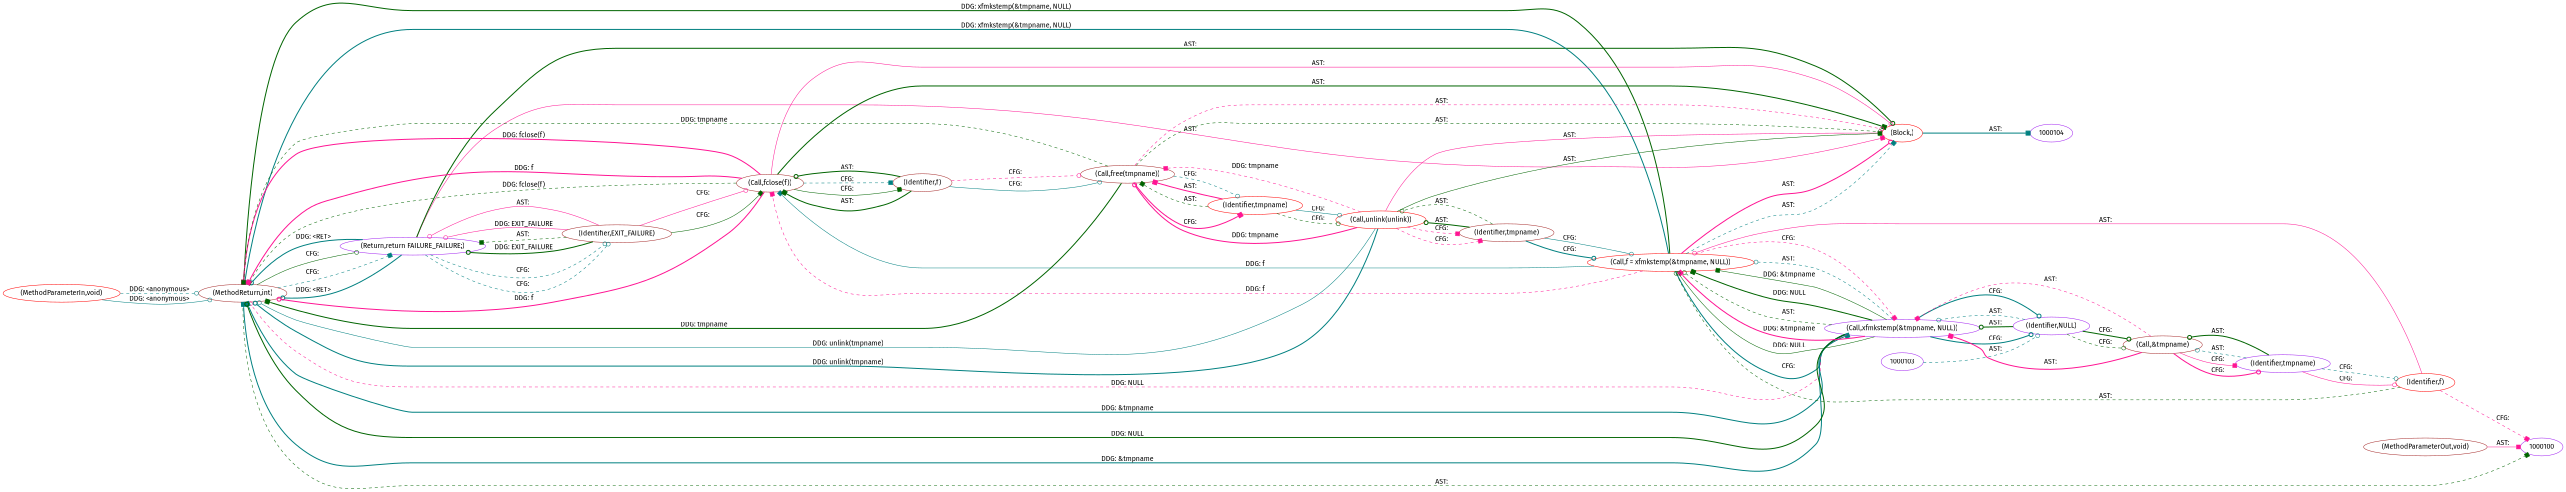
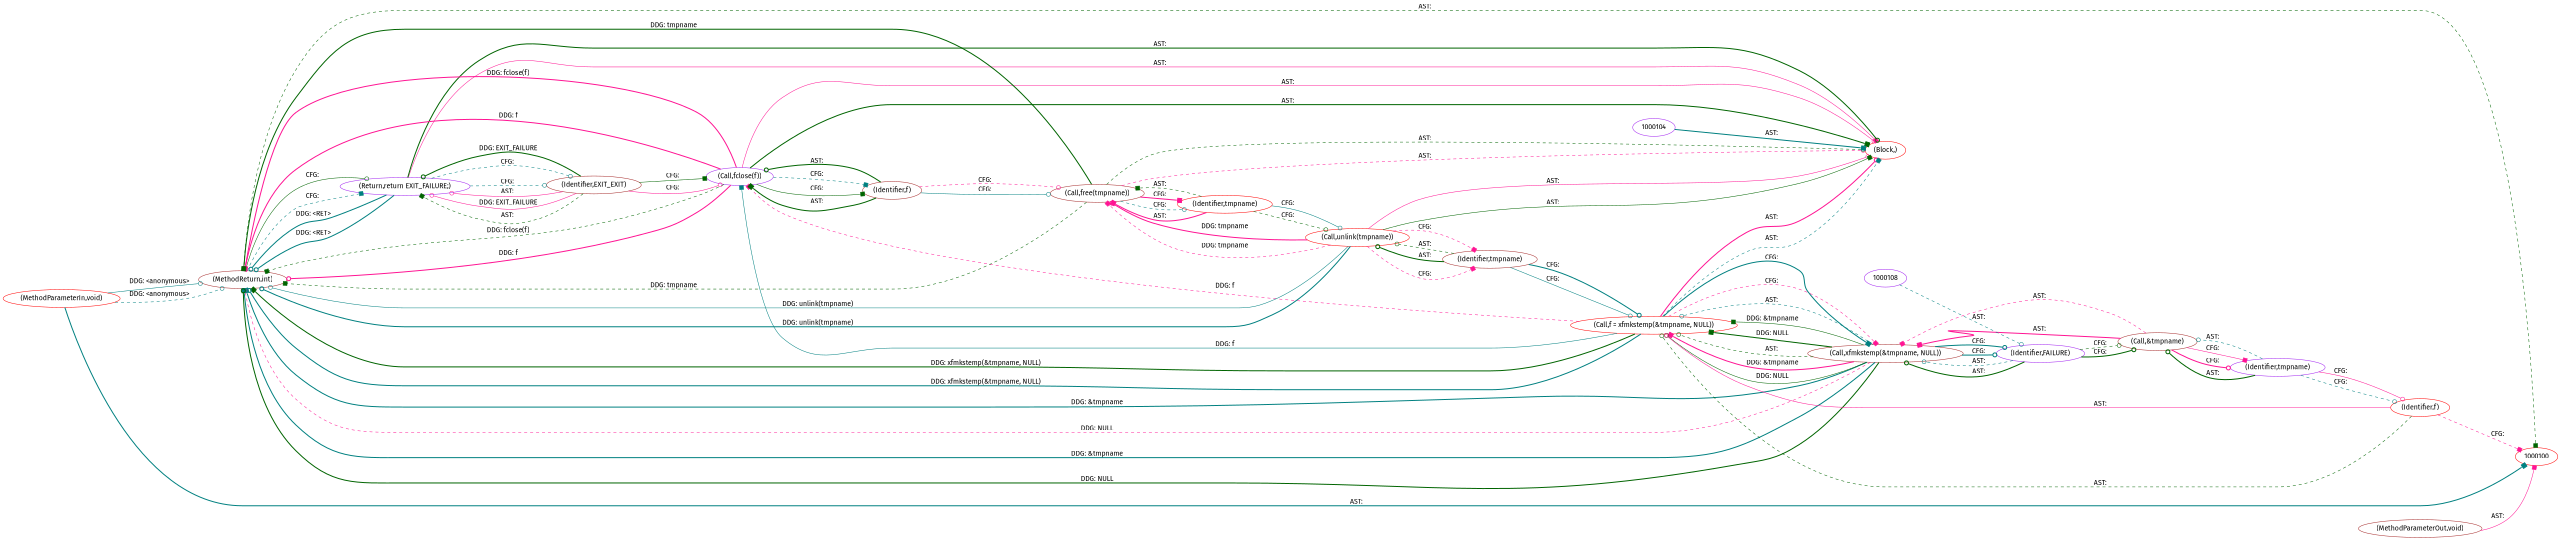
(1974, 133) -> (1768, 139)
(770, 183) -> (740, 177)
(1381, 220) -> (1357, 238)
(617, 234) -> (594, 185)
(413, 246) -> (405, 186)
(2051, 326) -> (2041, 354)
(1902, 328) -> (1885, 354)
(1902, 362) -> (1885, 278)
(2542, 447) -> (2537, 457)
none -> (1245, 506)
